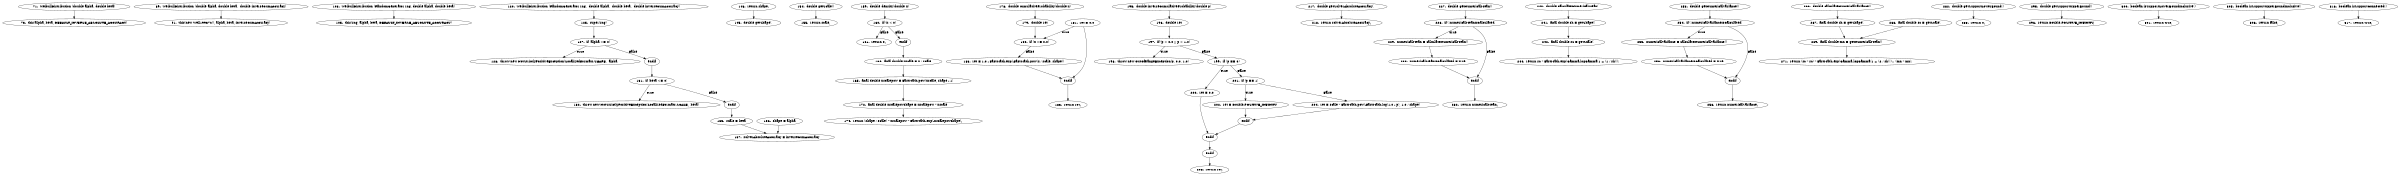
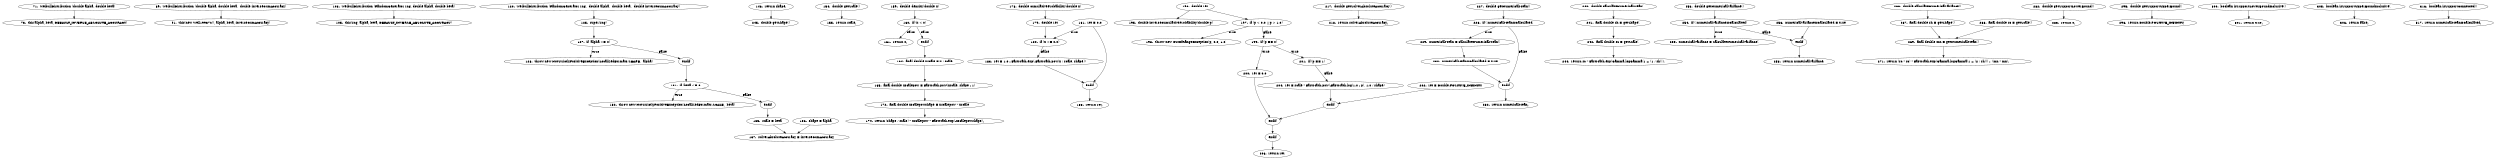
(1169, 14) -> (1184, 14)
(754, 23) -> (771, 23)
(2358, 23) -> (2449, 23)
(1685, 51) -> none
(1242, 71) -> (1295, 52)
(1245, 92) -> none
